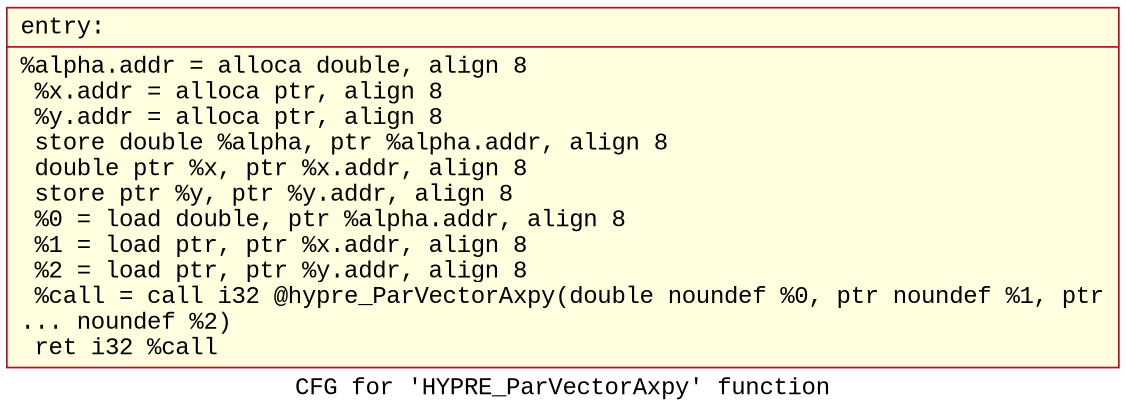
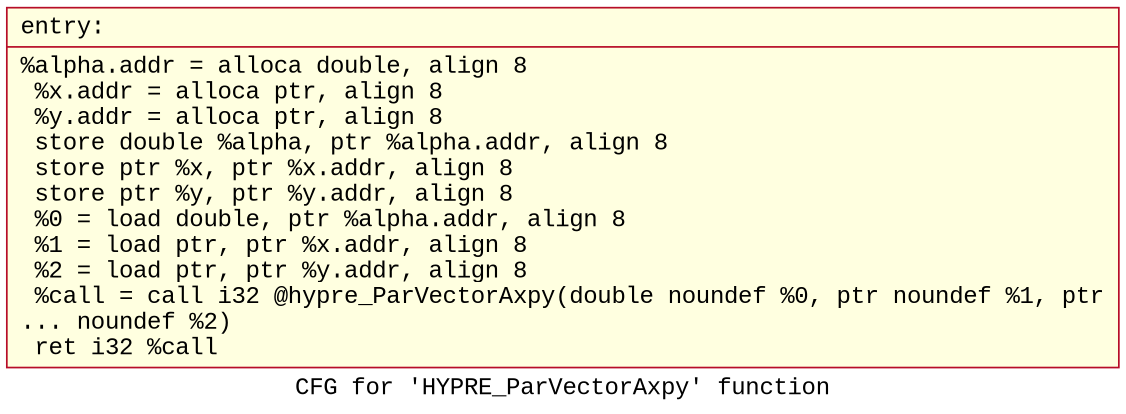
(275, 168) -> (267, 168)
